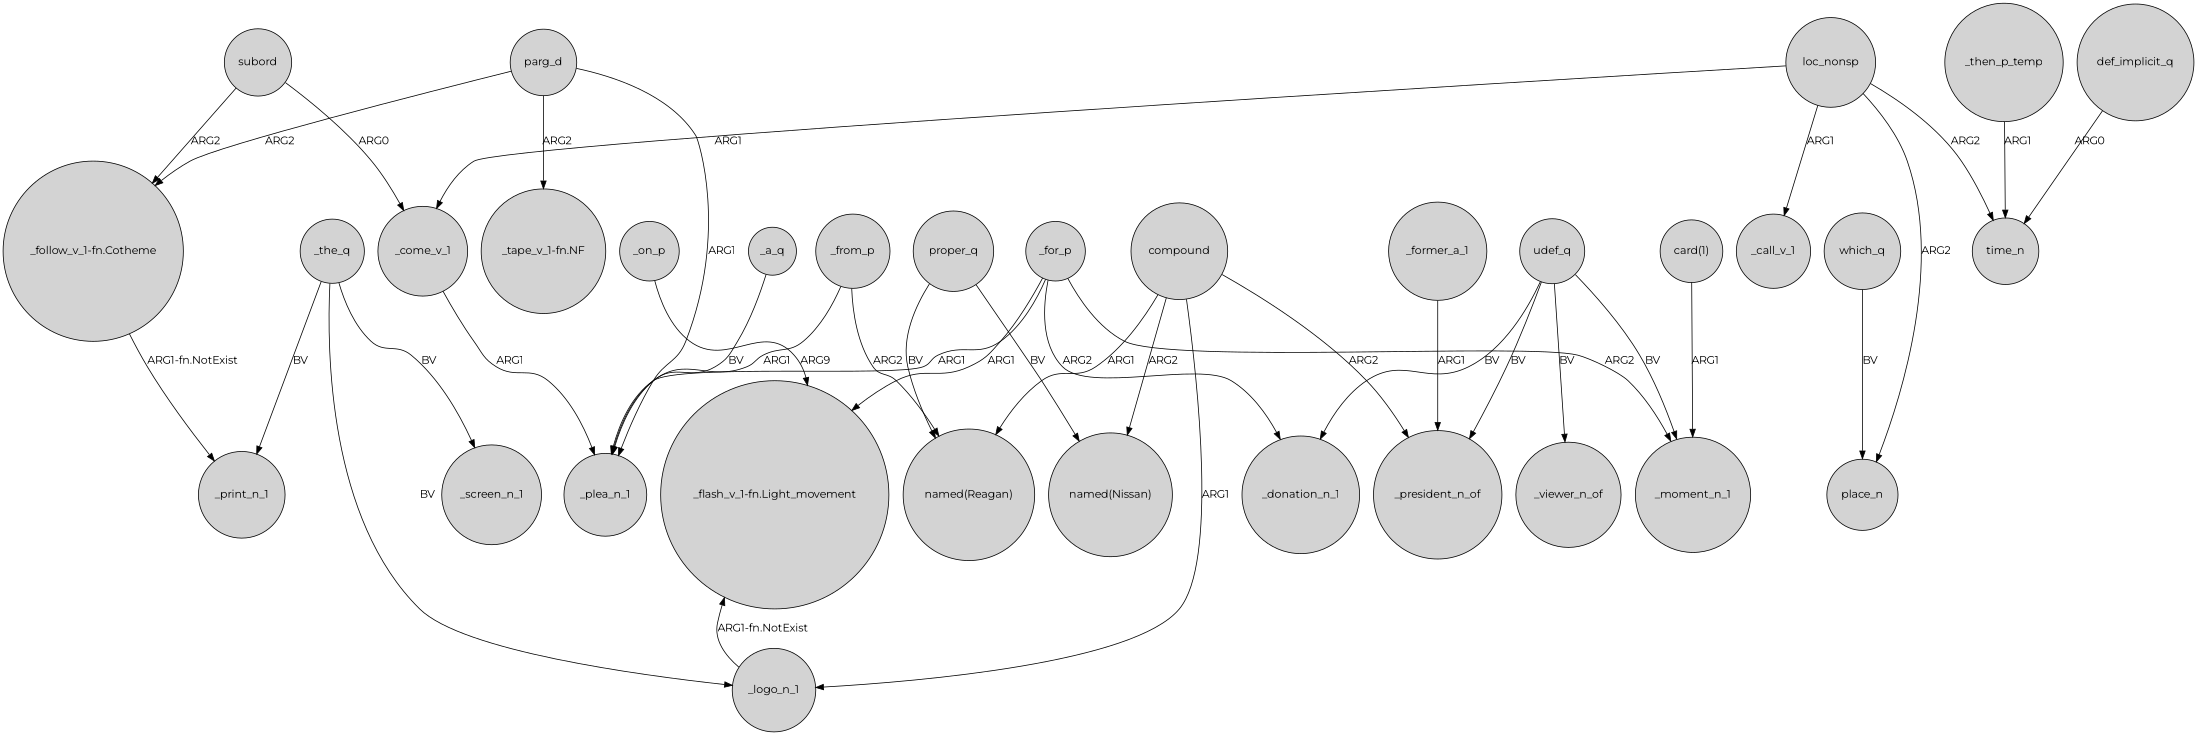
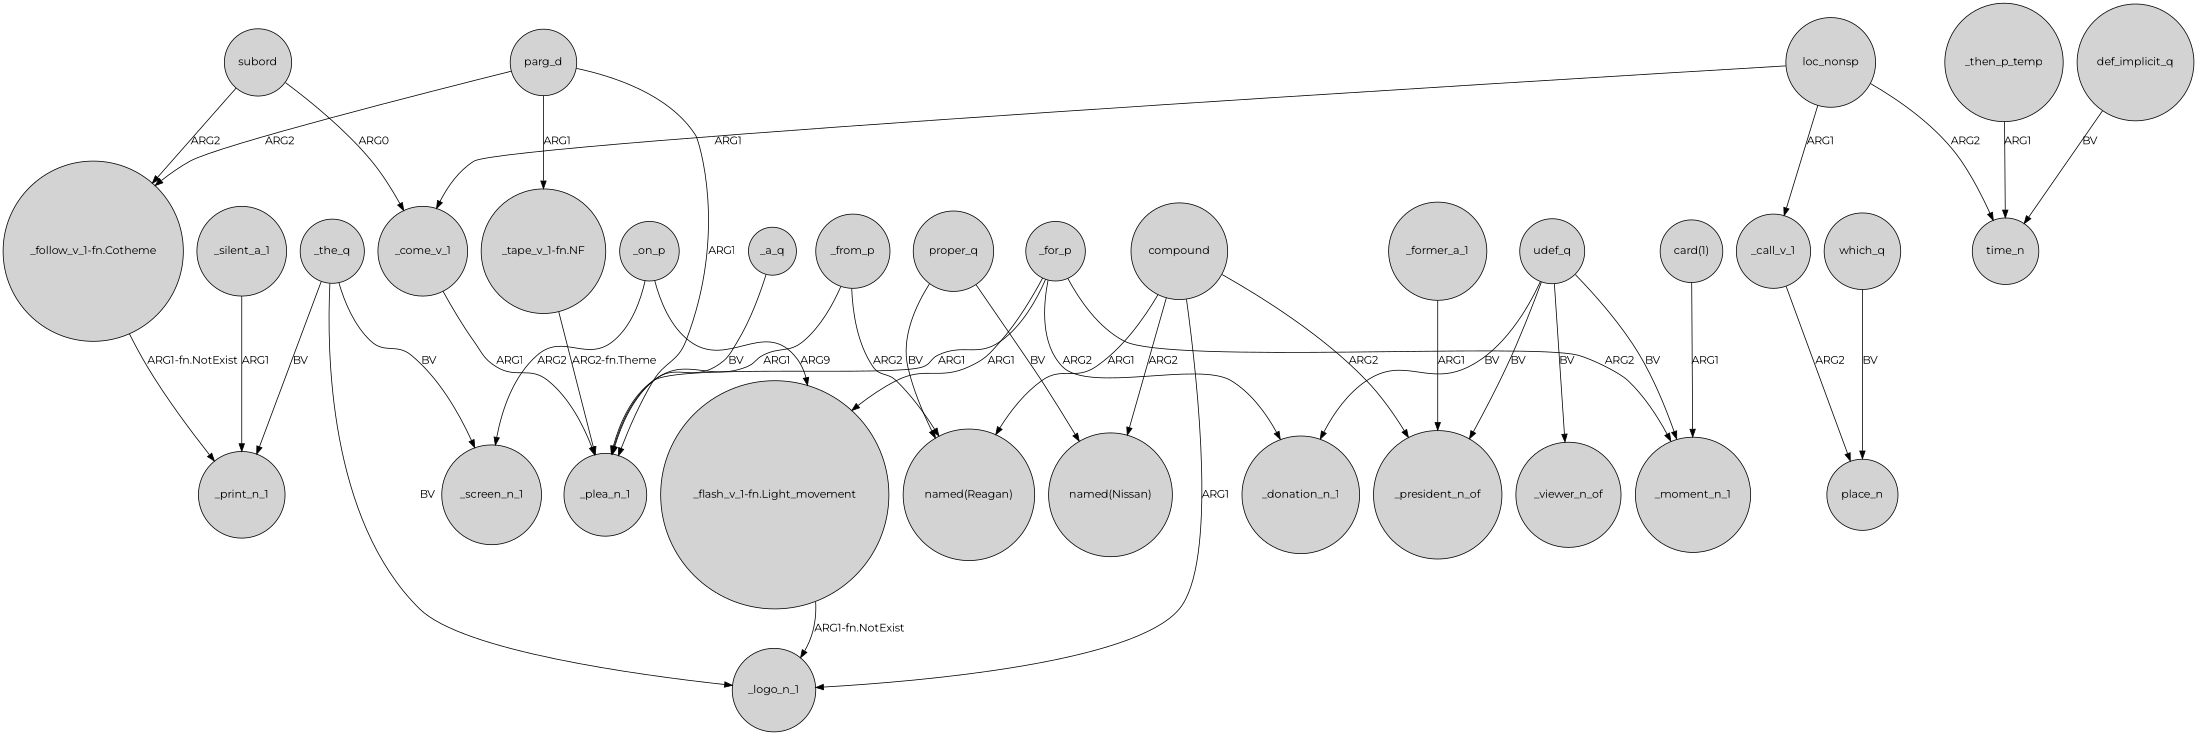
(557, 141) -> (557, 141)
(2090, 141) -> (2090, 141)
none -> (242, 251)
(1921, 269) -> (1817, 370)
none -> (557, 347)
none -> (576, 379)
(718, 639) -> (814, 627)
